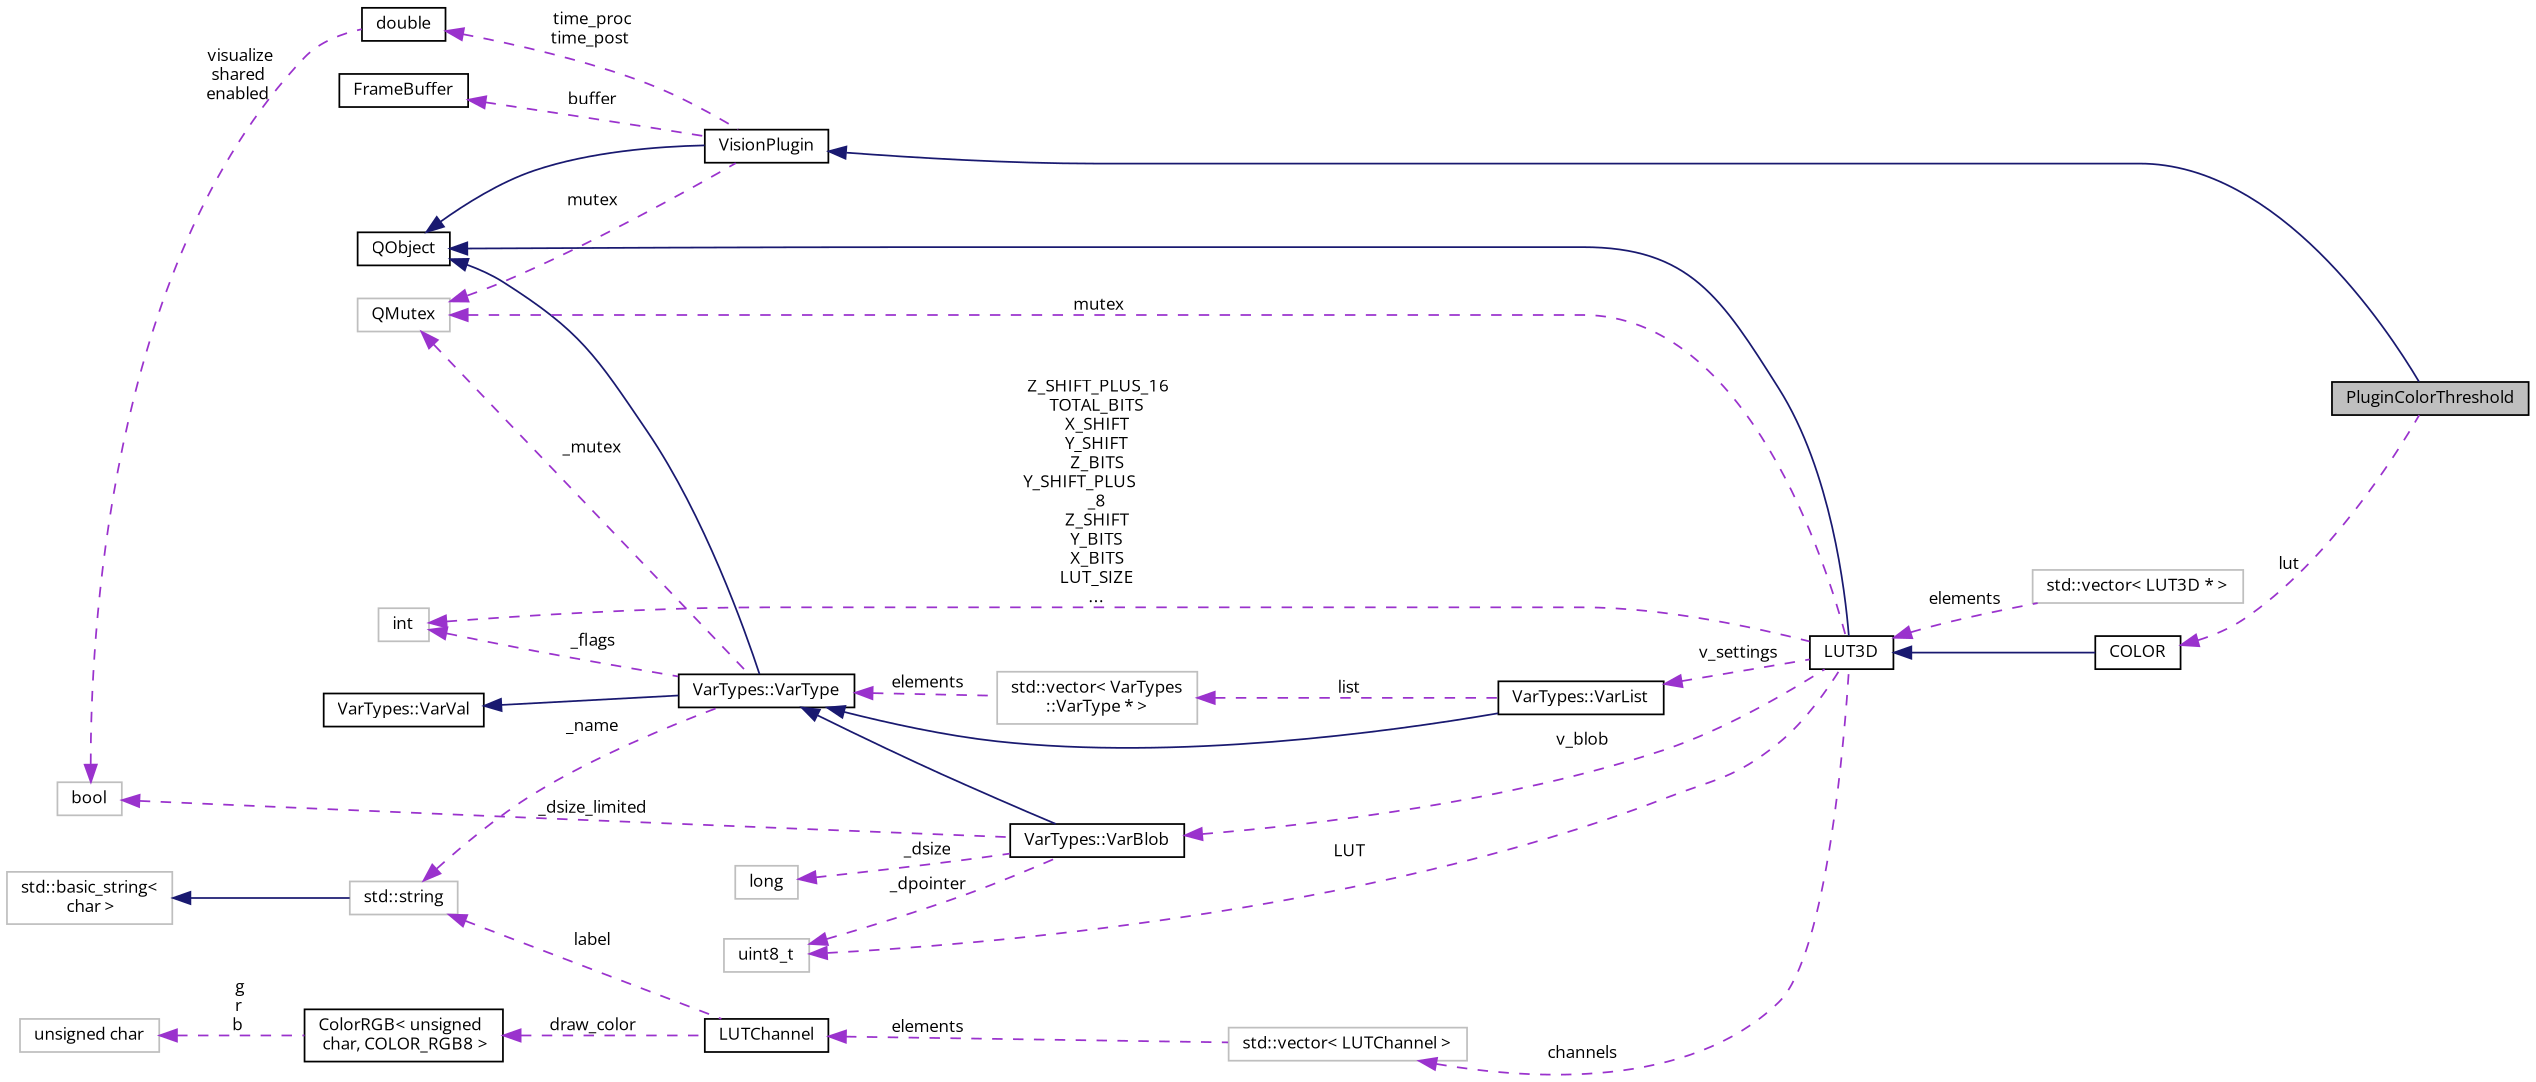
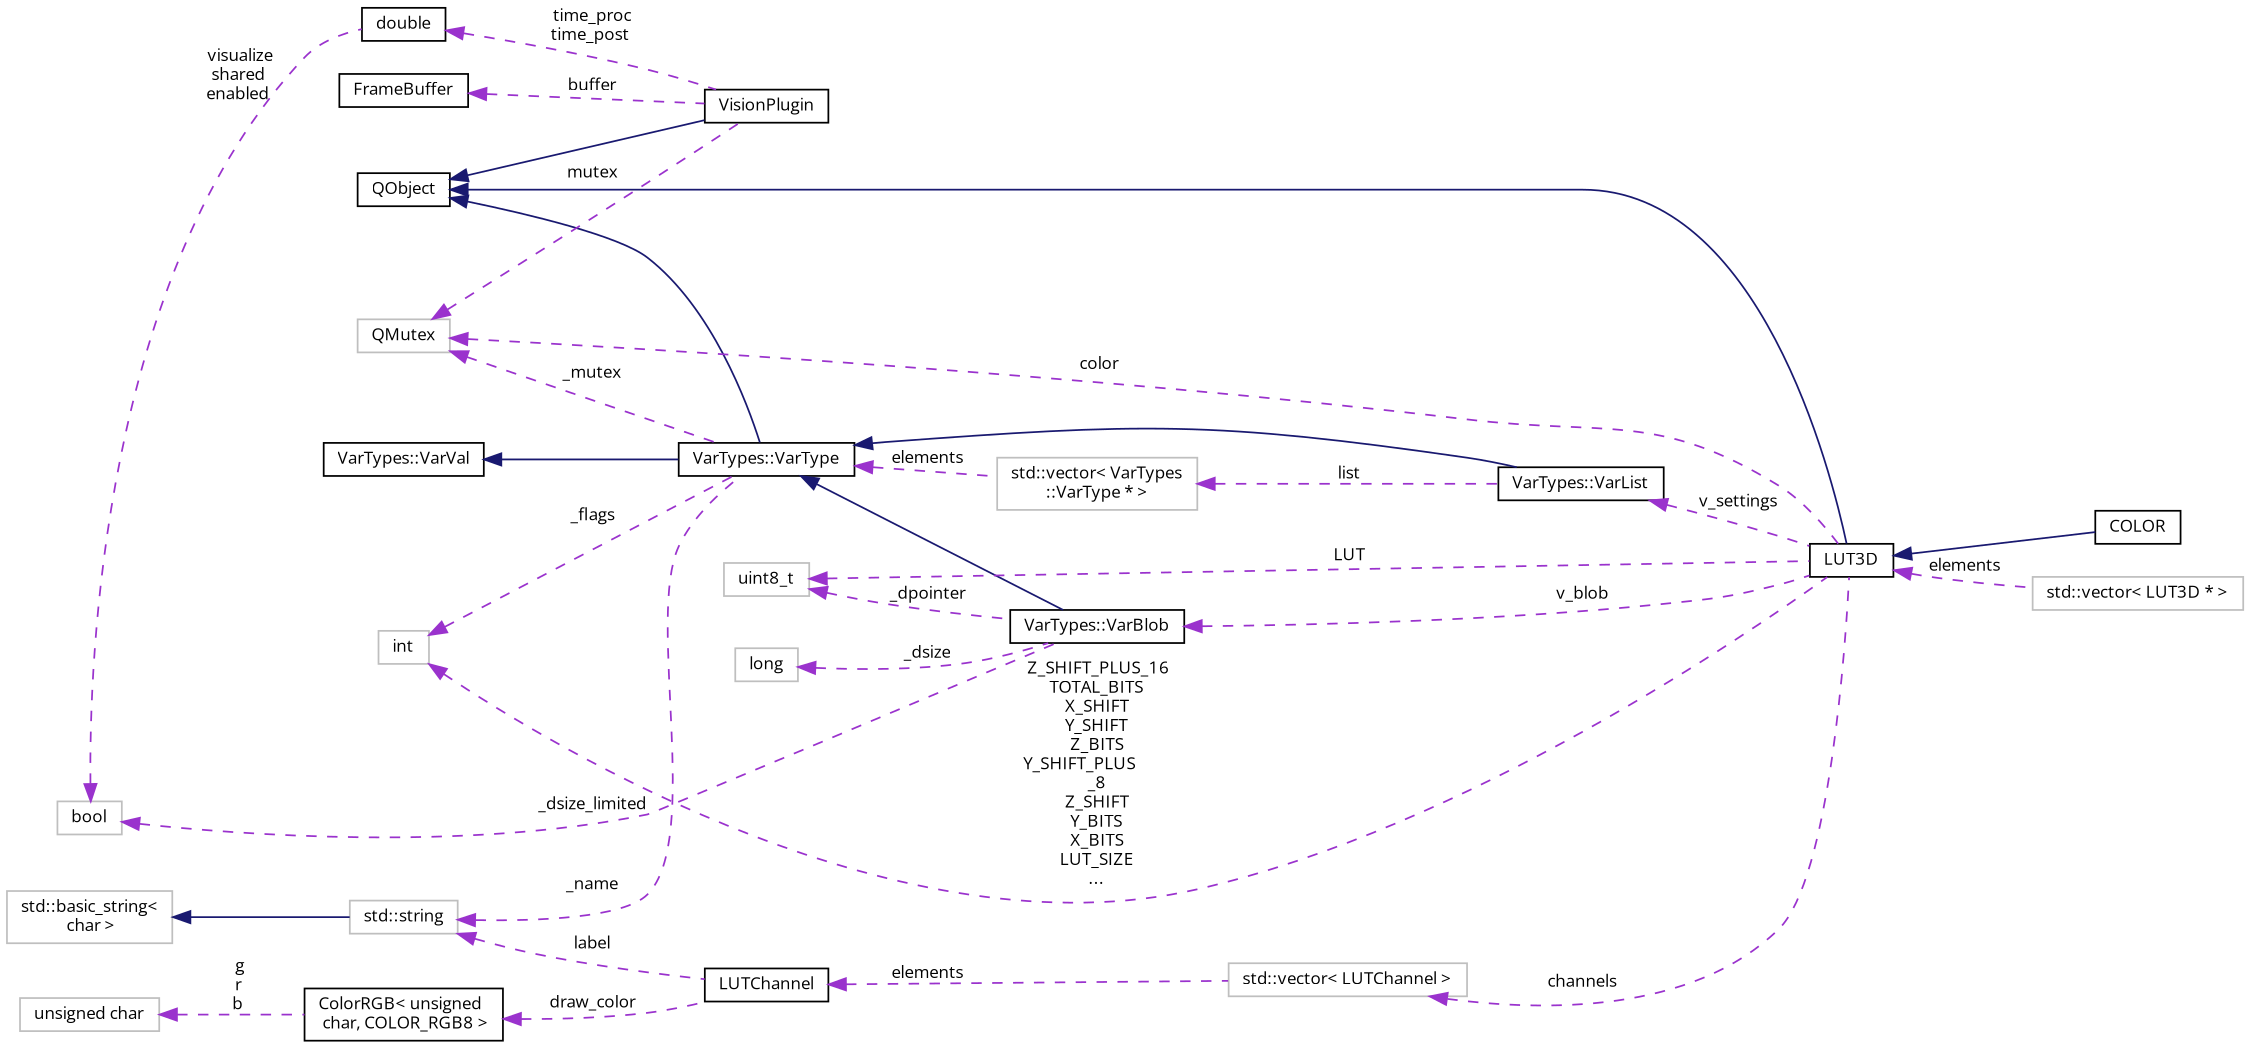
(1097, 305) -> (1097, 365)
(2430, 399) -> none
